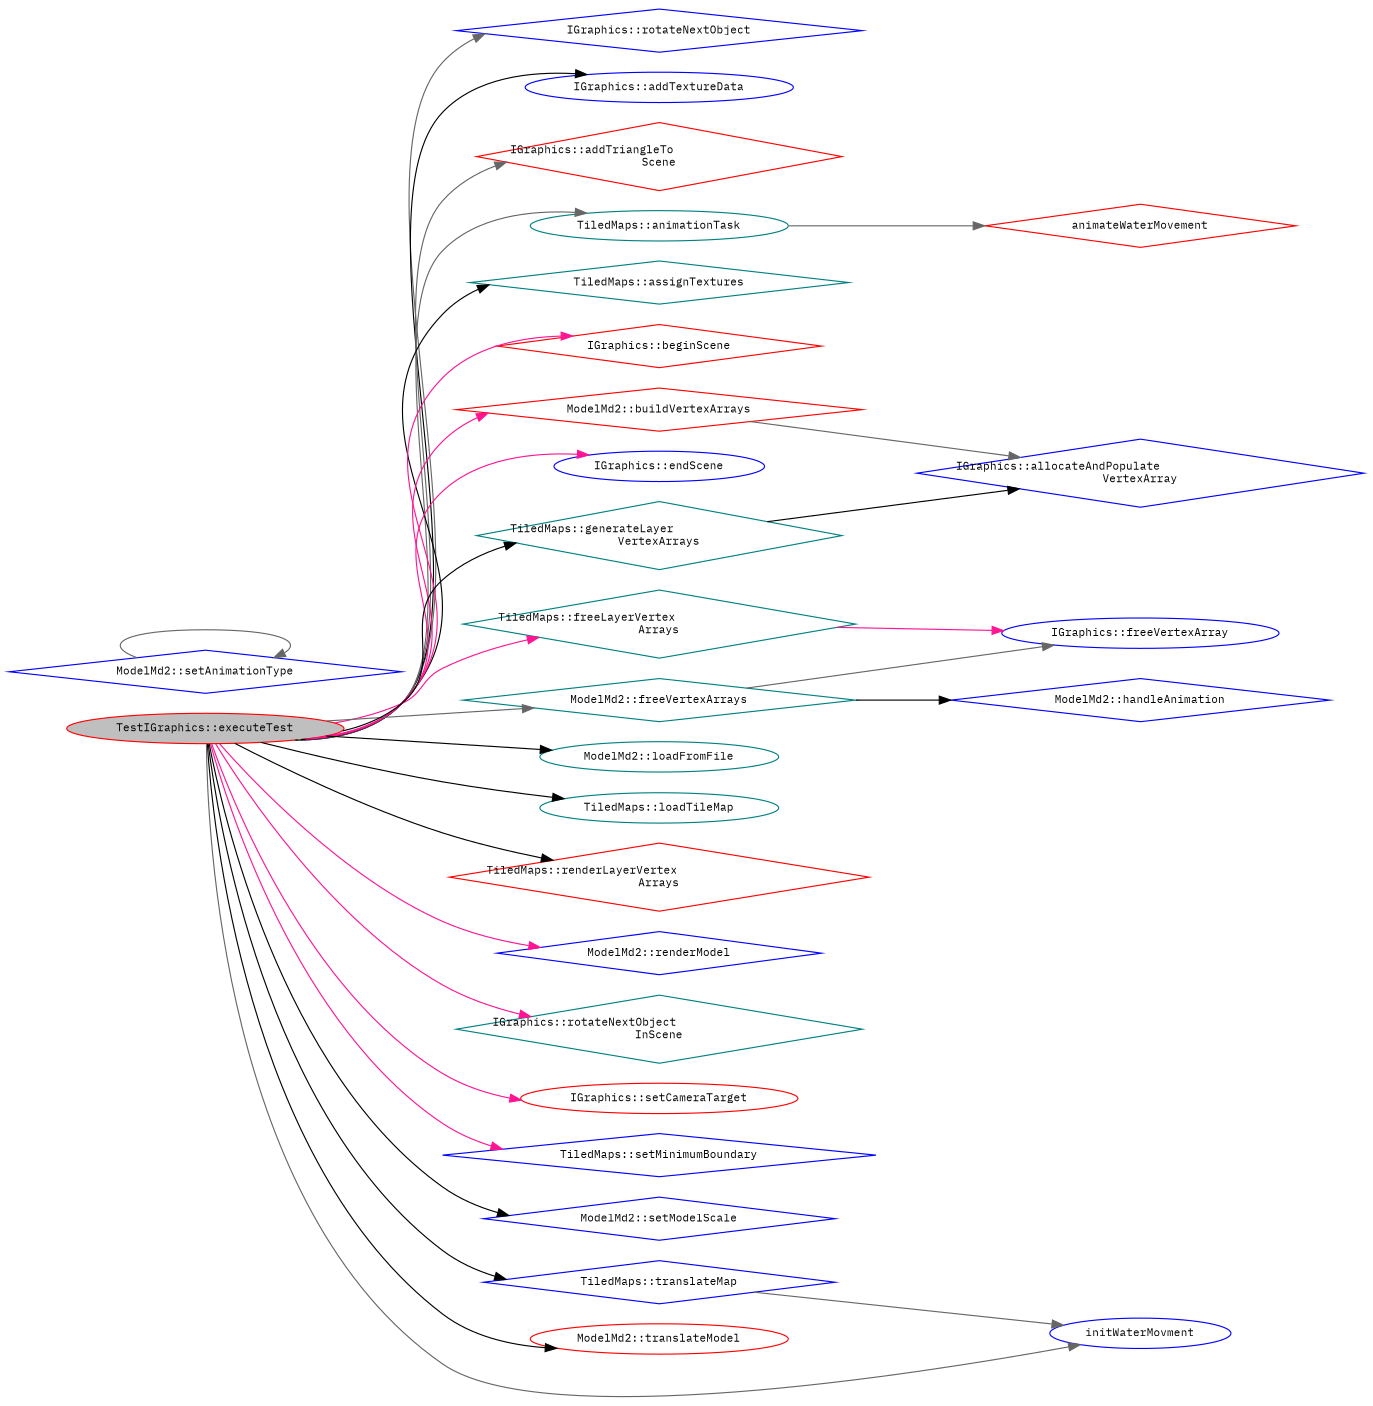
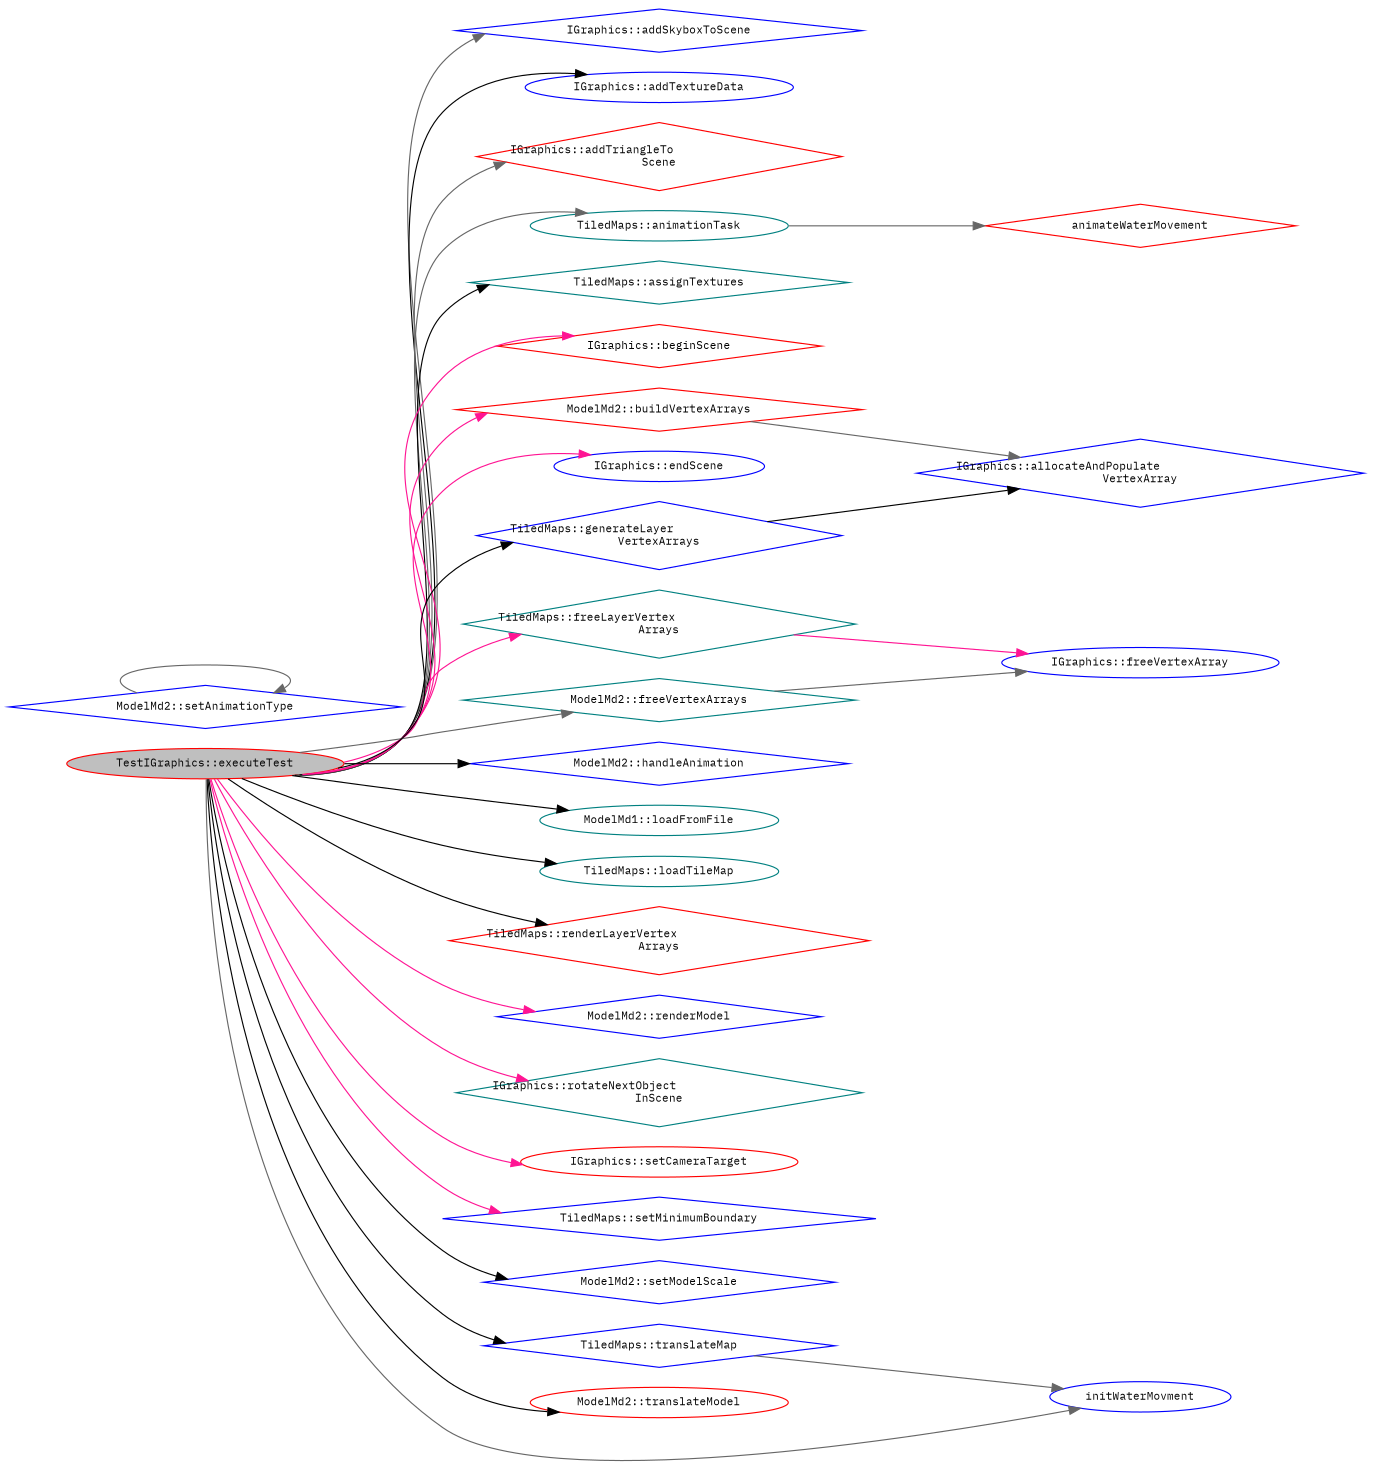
(659, 31) -> (659, 31)
(659, 536) -> (659, 536)
(898, 700) -> (401, 764)
(659, 757) -> (659, 820)
